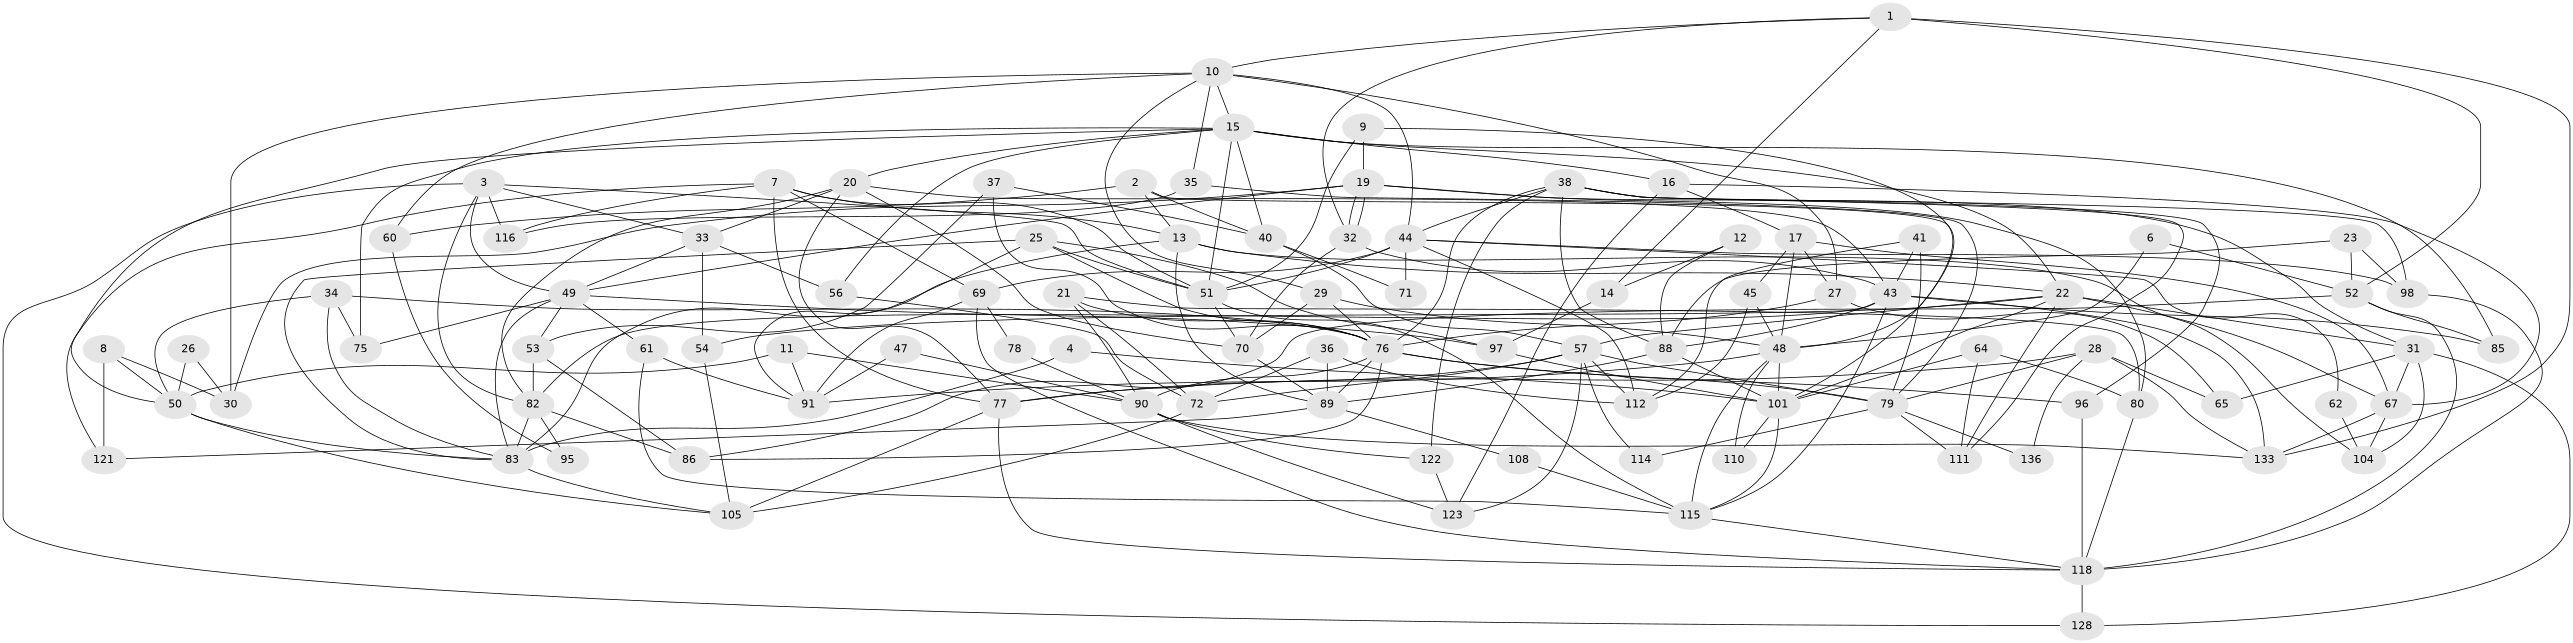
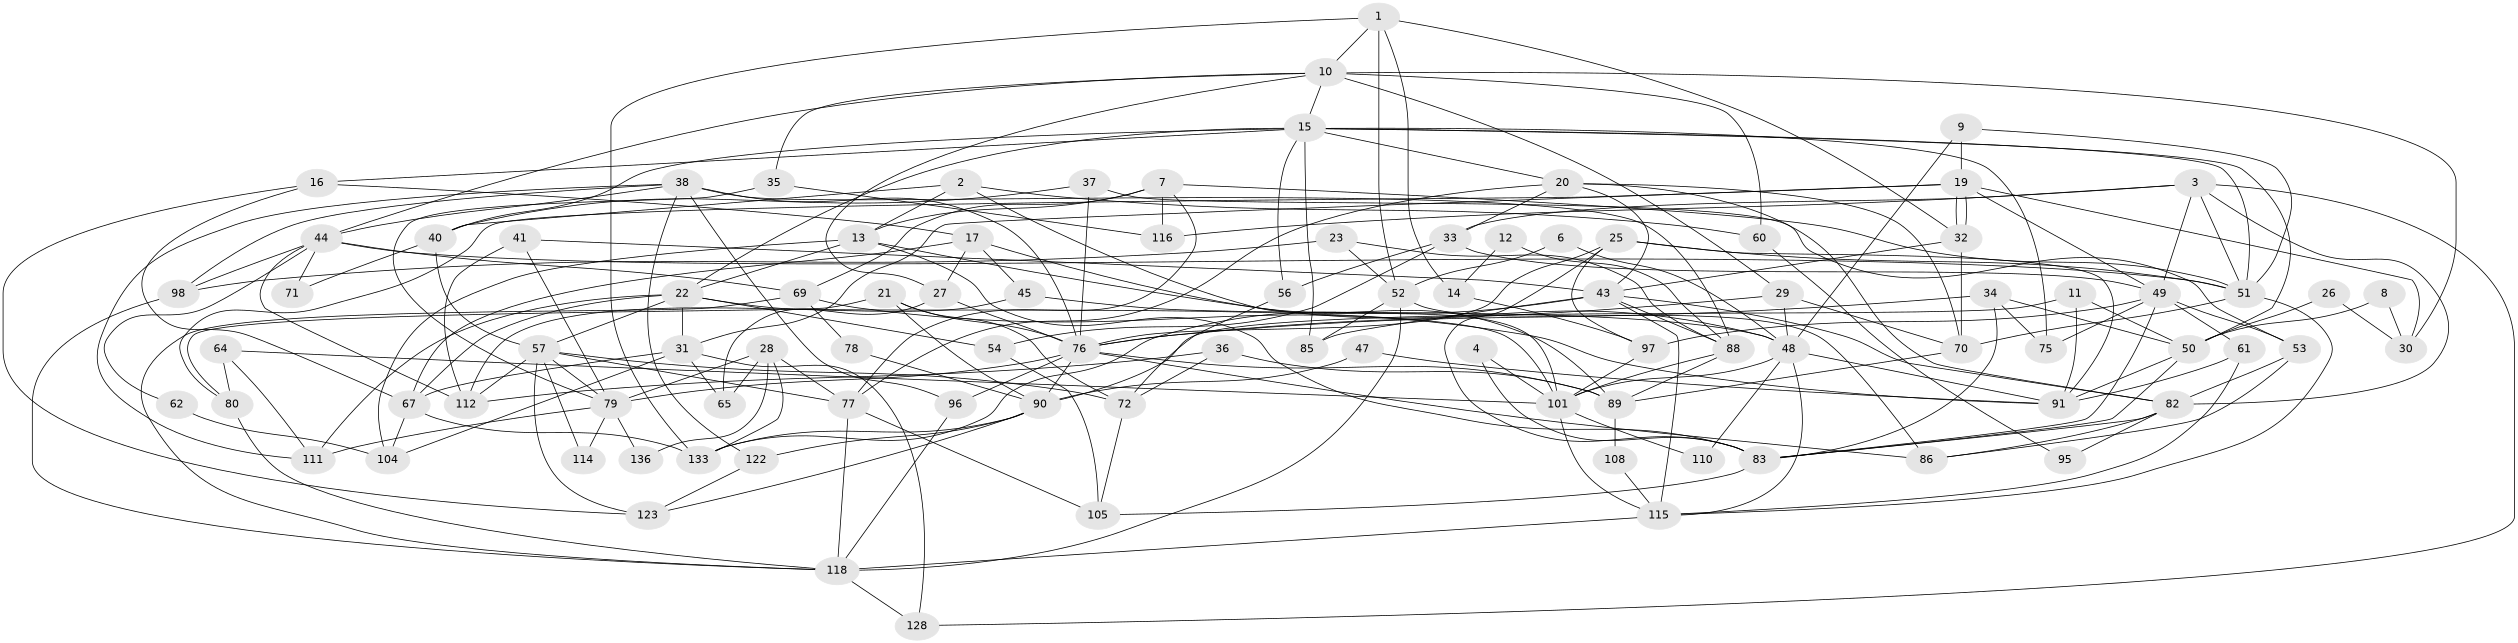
(104, 460) -> none
(448, 478) -> (2126, 376)
